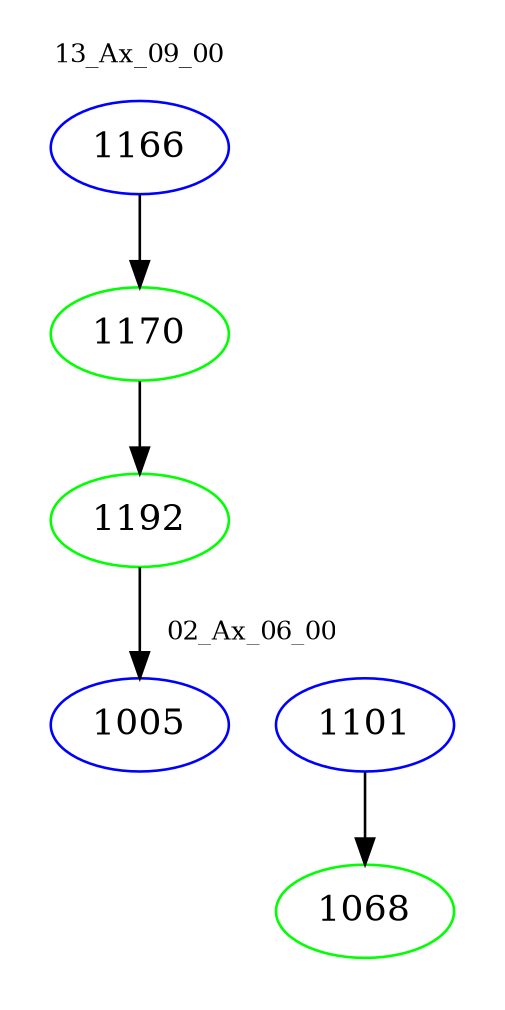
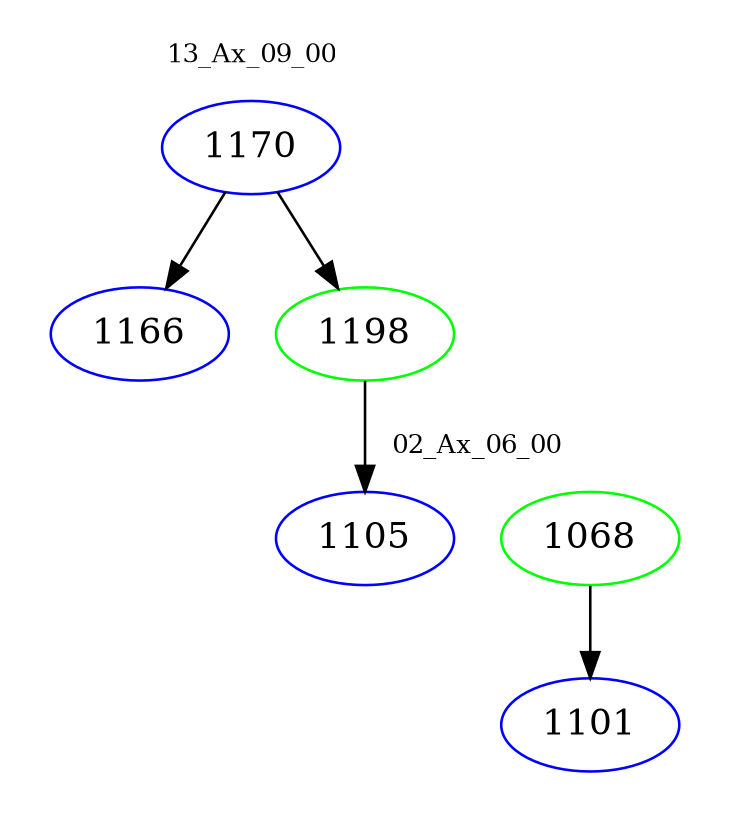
(140, 228) -> (203, 229)
(140, 334) -> (251, 148)
(140, 520) -> (365, 334)
(140, 725) -> (365, 538)
(365, 805) -> (590, 619)
